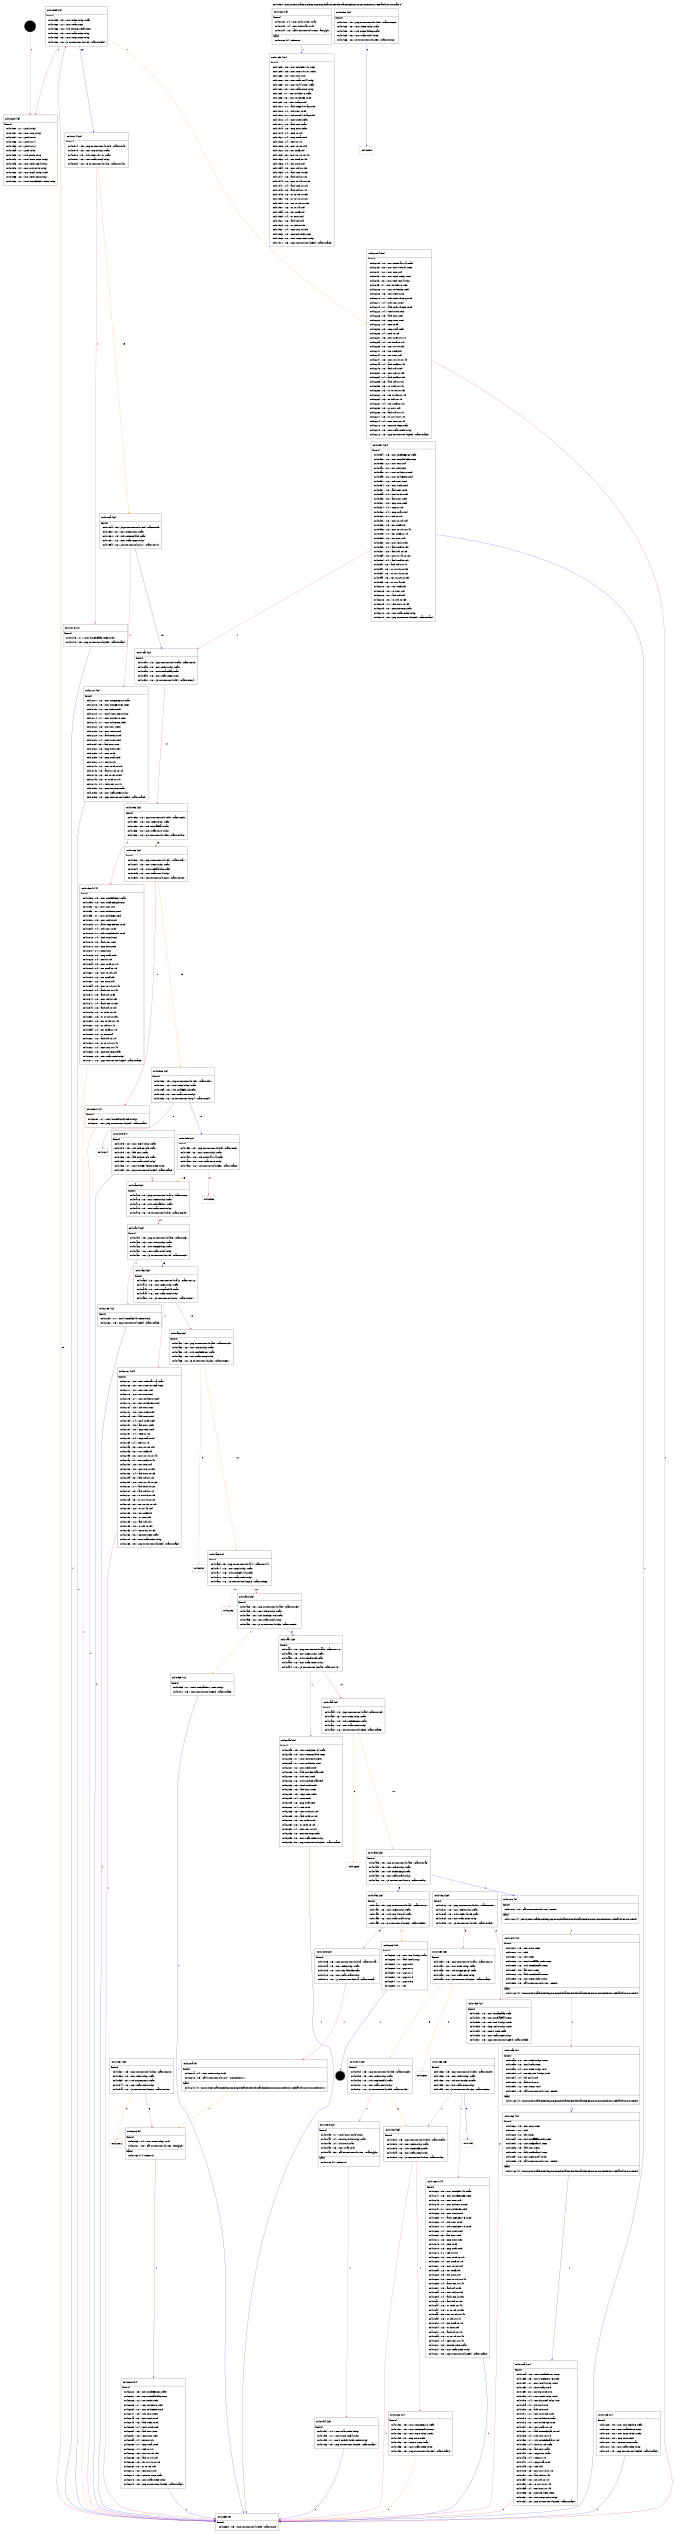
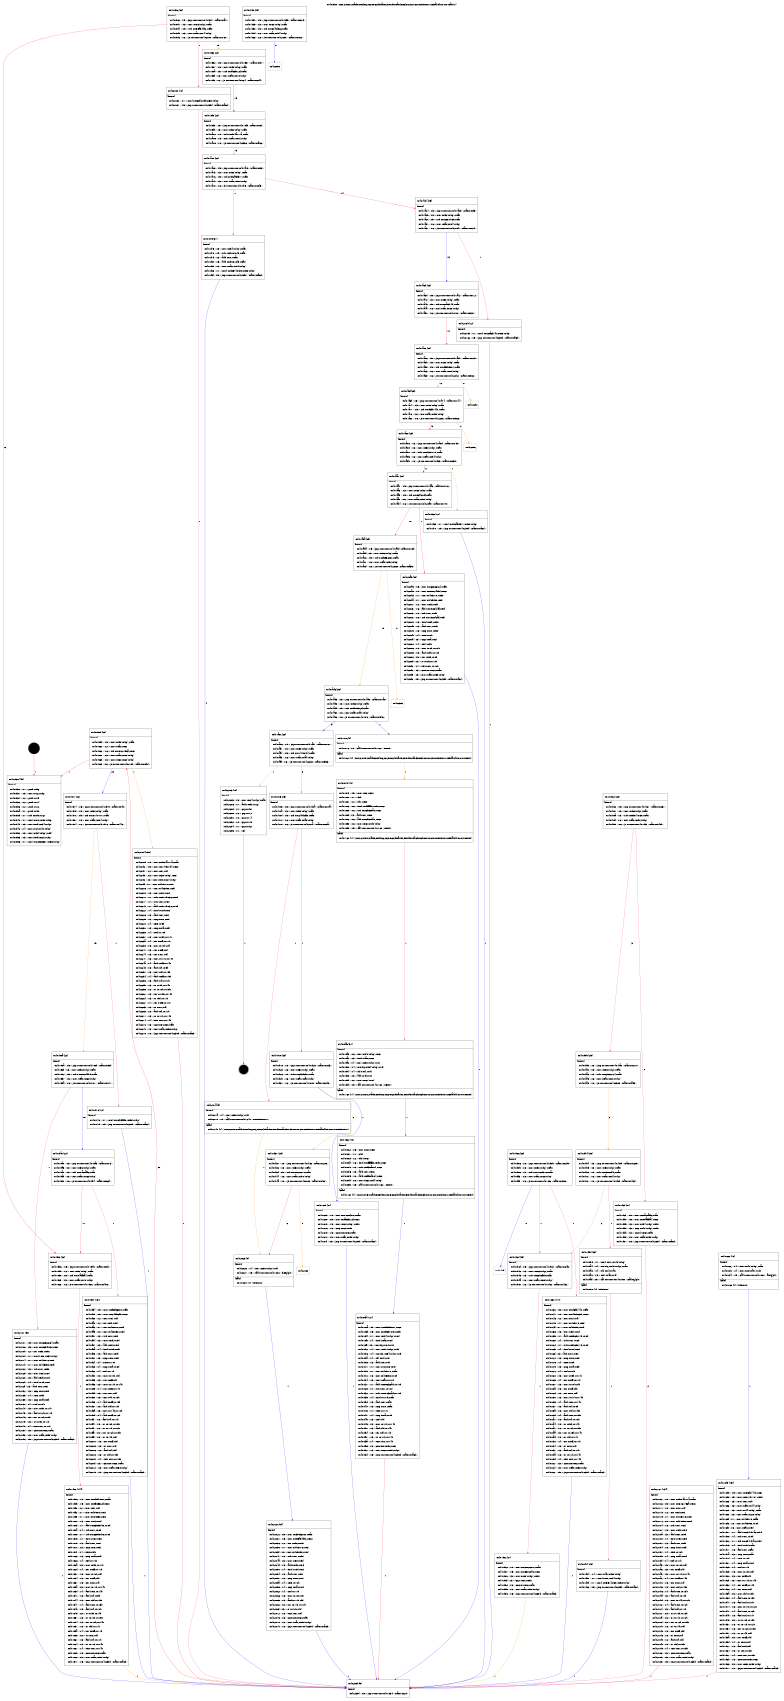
(285, 599) -> (111, 1238)
(156, 842) -> (3, 580)
none -> (302, 1070)
(102, 1152) -> none
(151, 1177) -> (233, 212)
(209, 1199) -> none
(161, 1334) -> none
(422, 2076) -> none
(385, 2383) -> (633, 1681)
